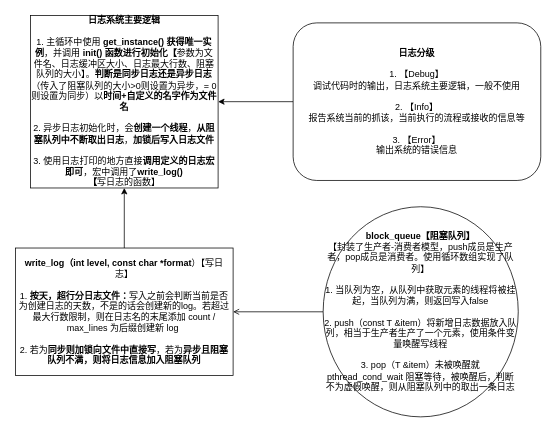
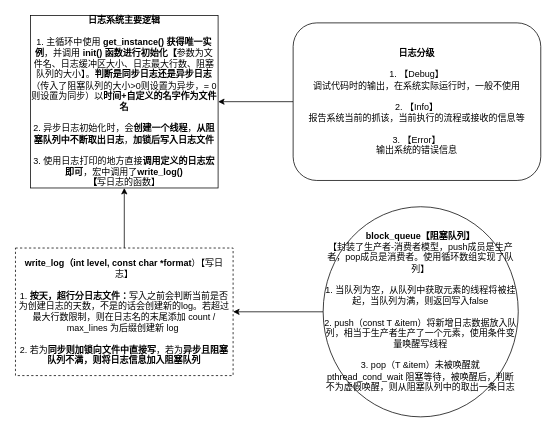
(417, 102) -> (417, 102)
(124, 312) -> (124, 312)
(238, 312) -> (239, 312)
